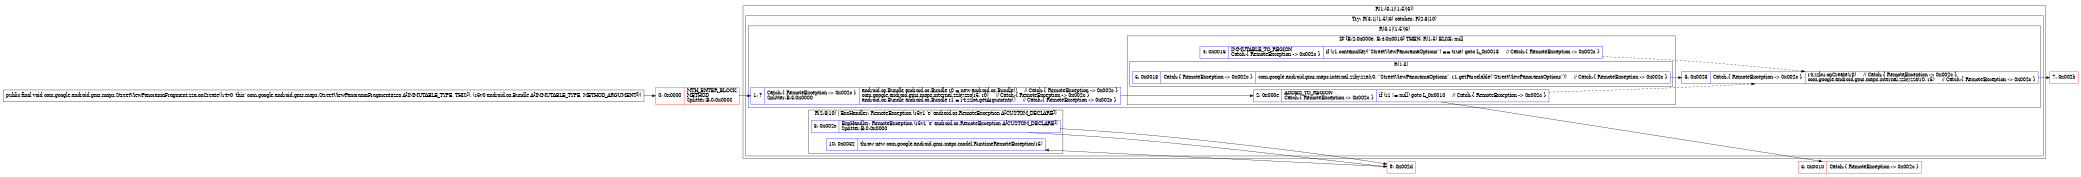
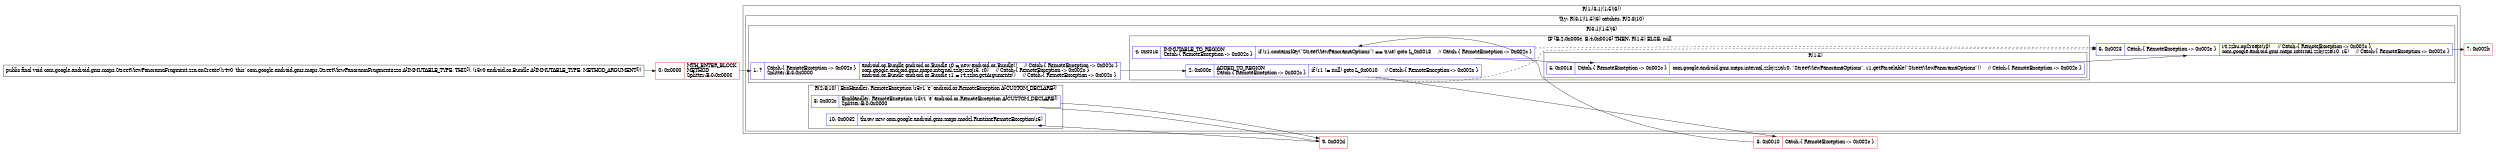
none -> (1527, 61)
none -> (1554, 85)
